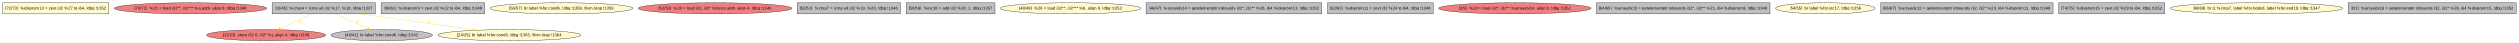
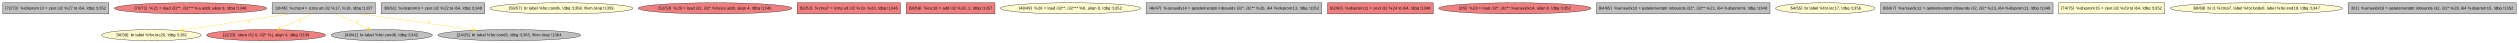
(56, 8) -> (56, 8)
(849, 8) -> (849, 8)
(951, 8) -> (951, 8)
(1380, 8) -> (1380, 8)
(2112, 8) -> (2112, 8)
none -> (151, 35)
(509, 35) -> (509, 35)
